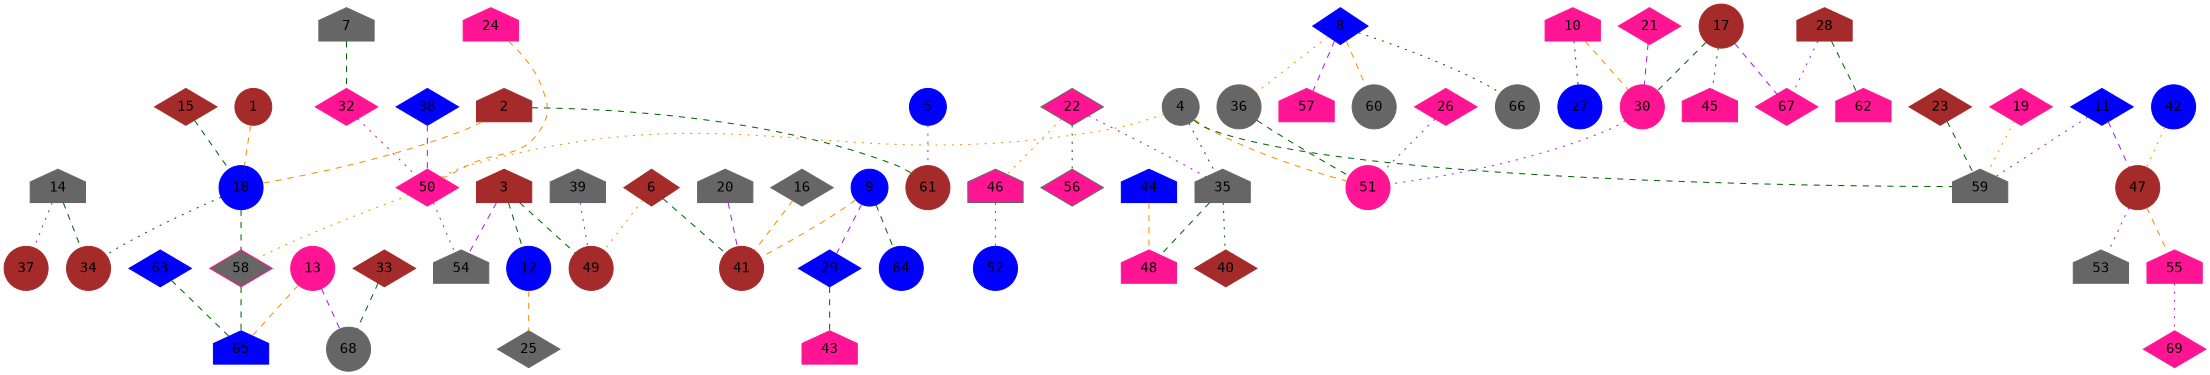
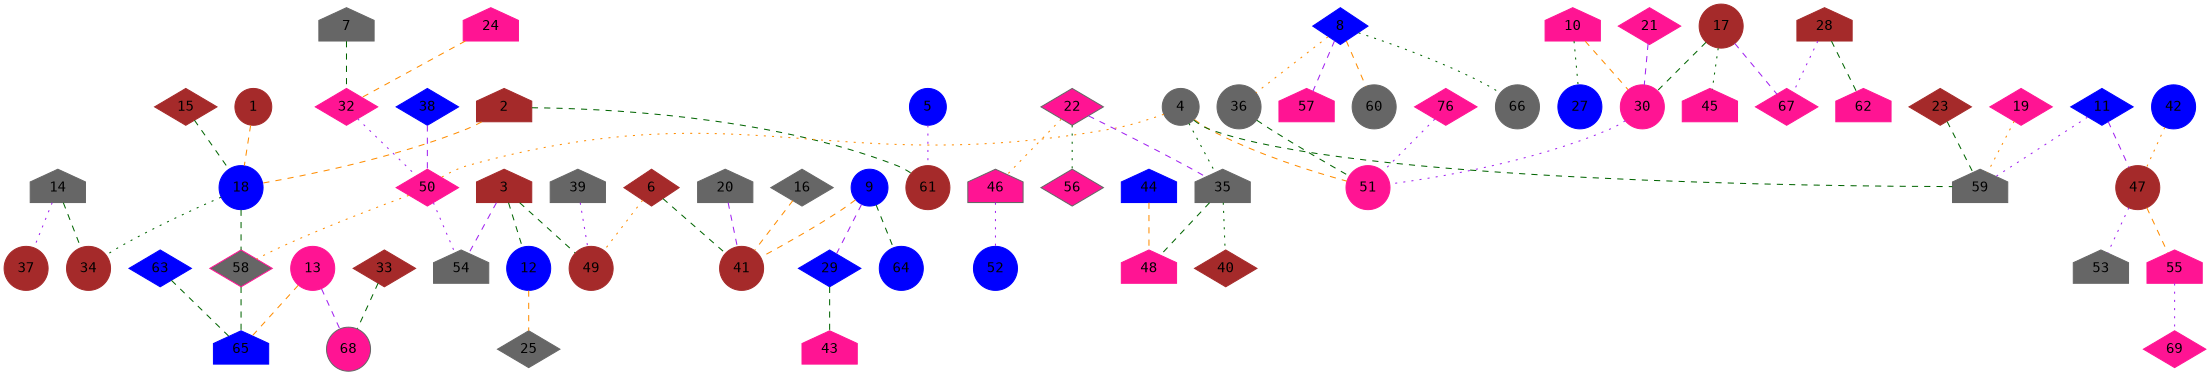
(1446, 107) -> (1446, 107)
(538, 133) -> (414, 69)
(1148, 146) -> (1148, 146)
(349, 349) -> (349, 349)
